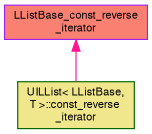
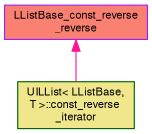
(76, 22) -> (76, 22)
